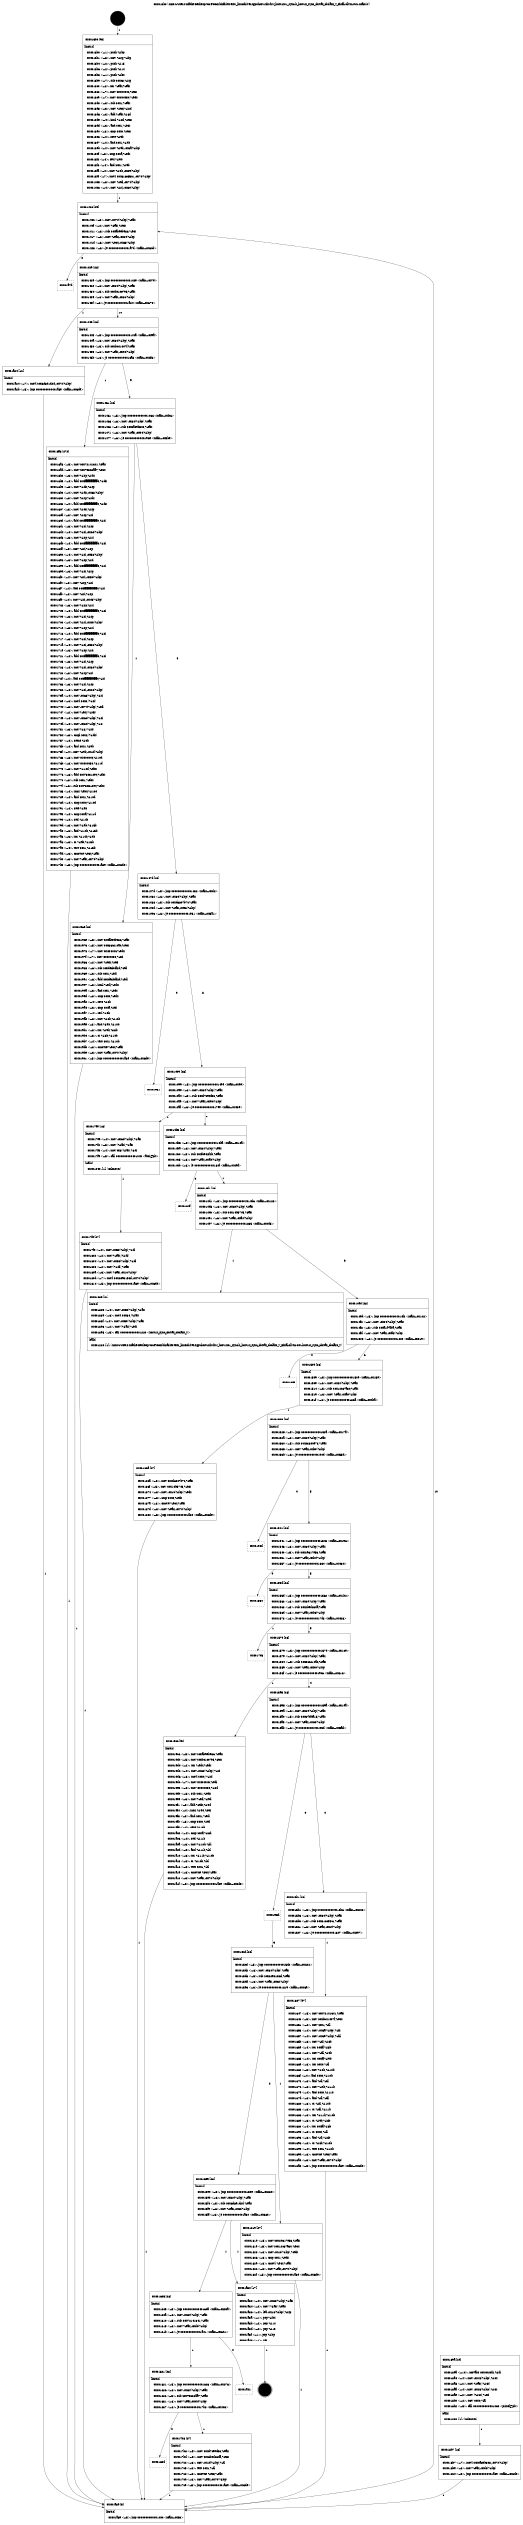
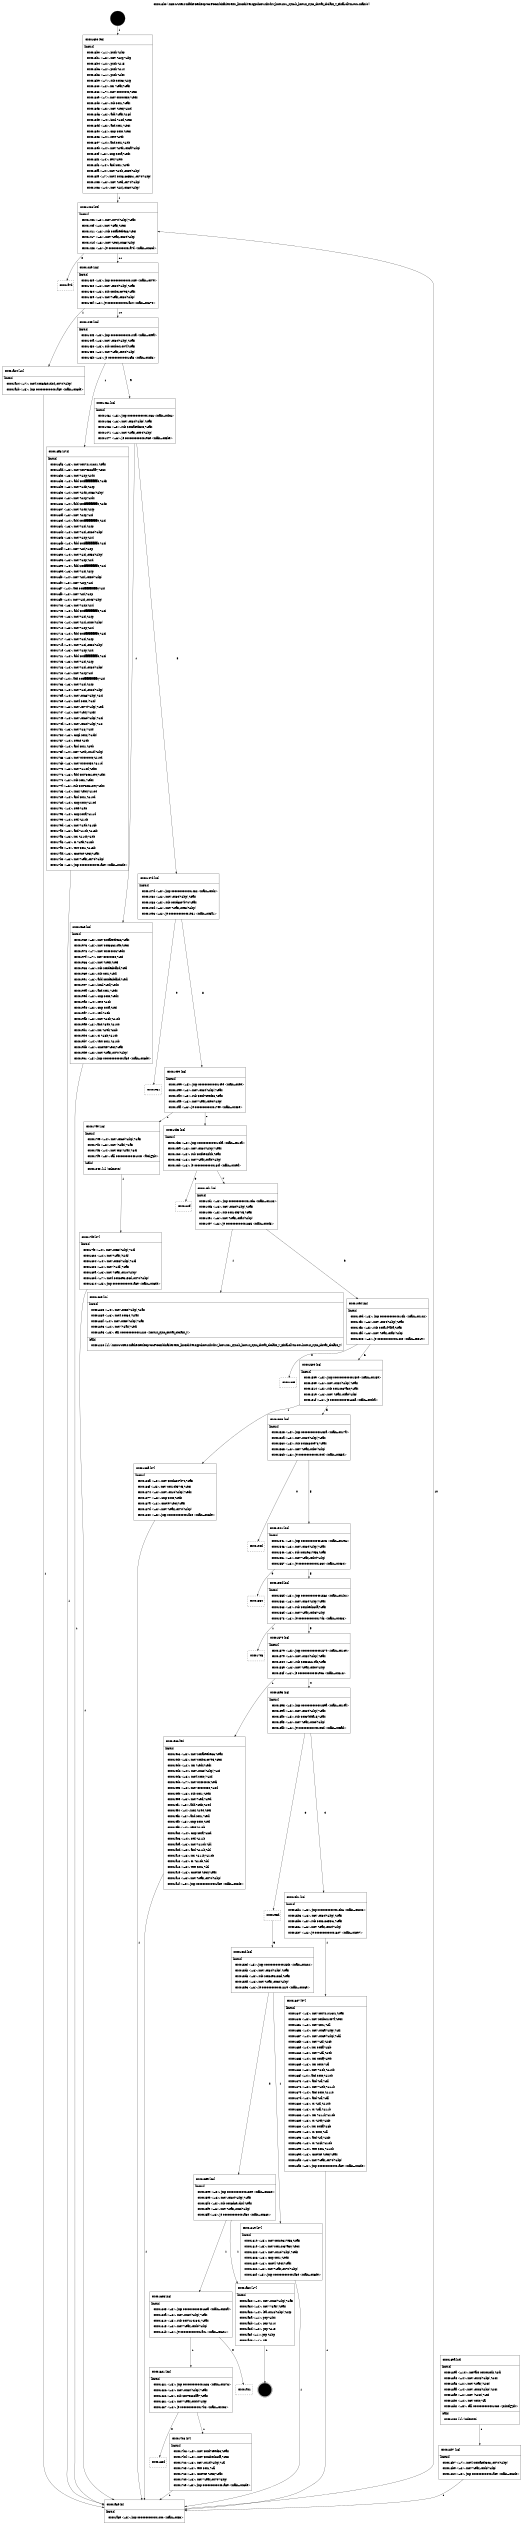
none -> (118, 257)
none -> (326, 1409)
